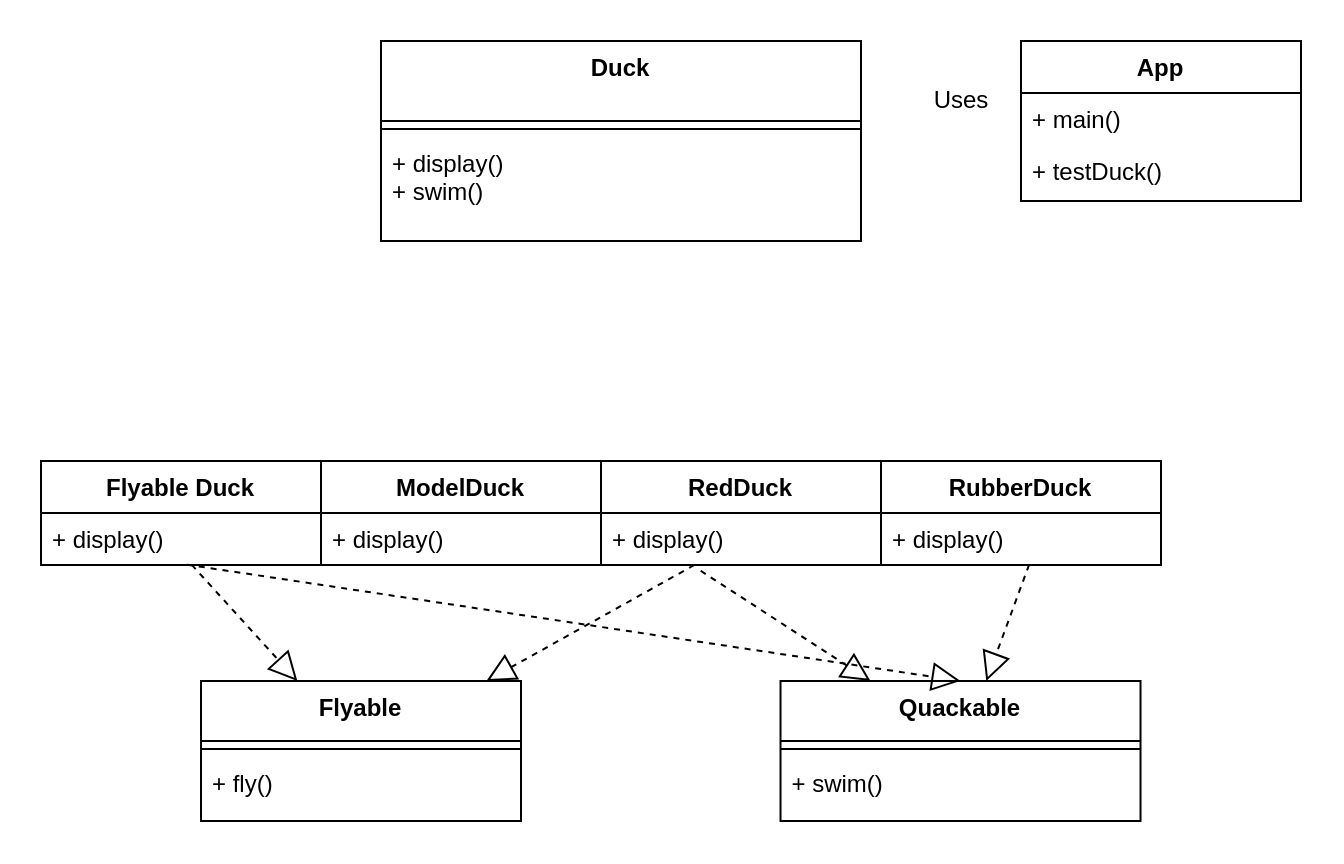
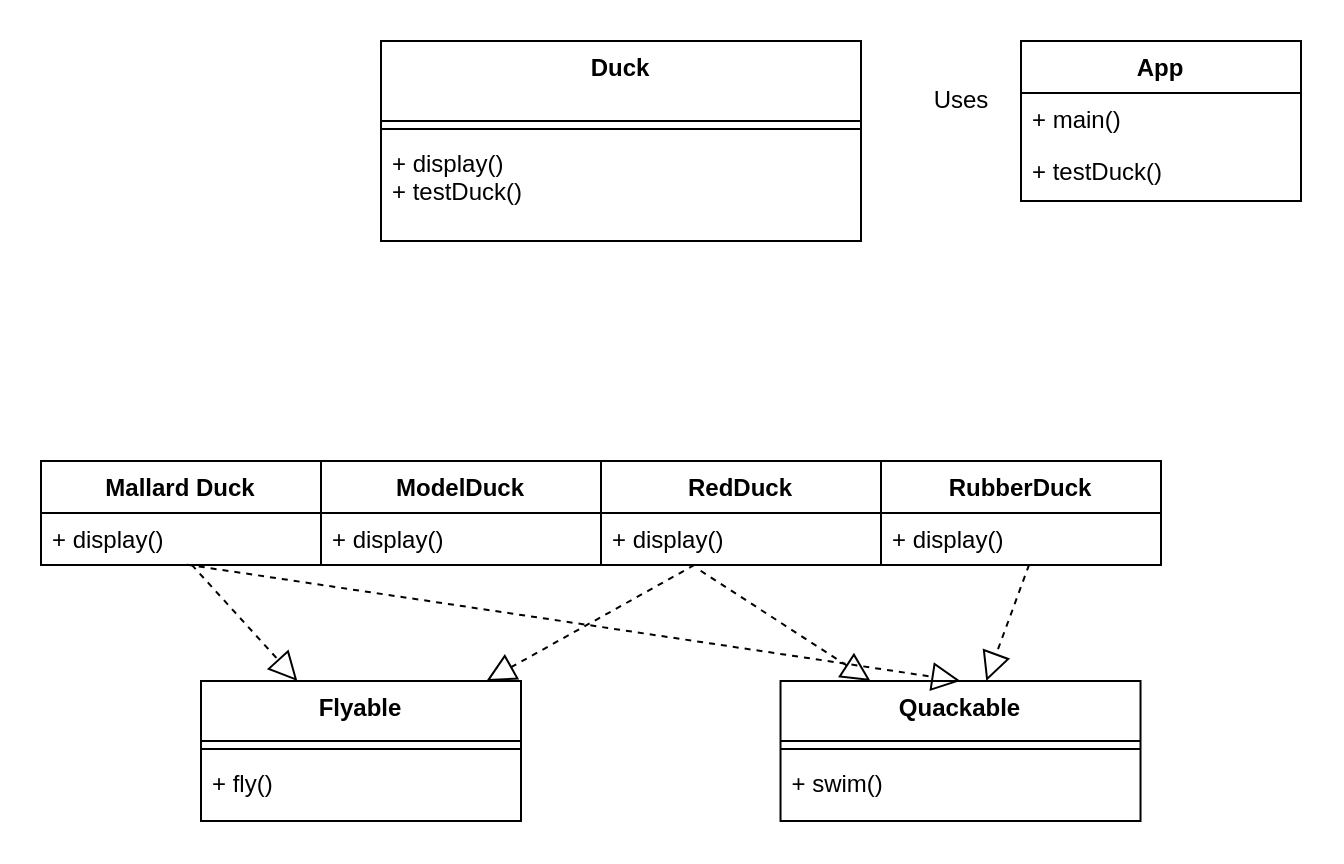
(457, 164) -> (457, 164)
(180, 488) -> (180, 488)
